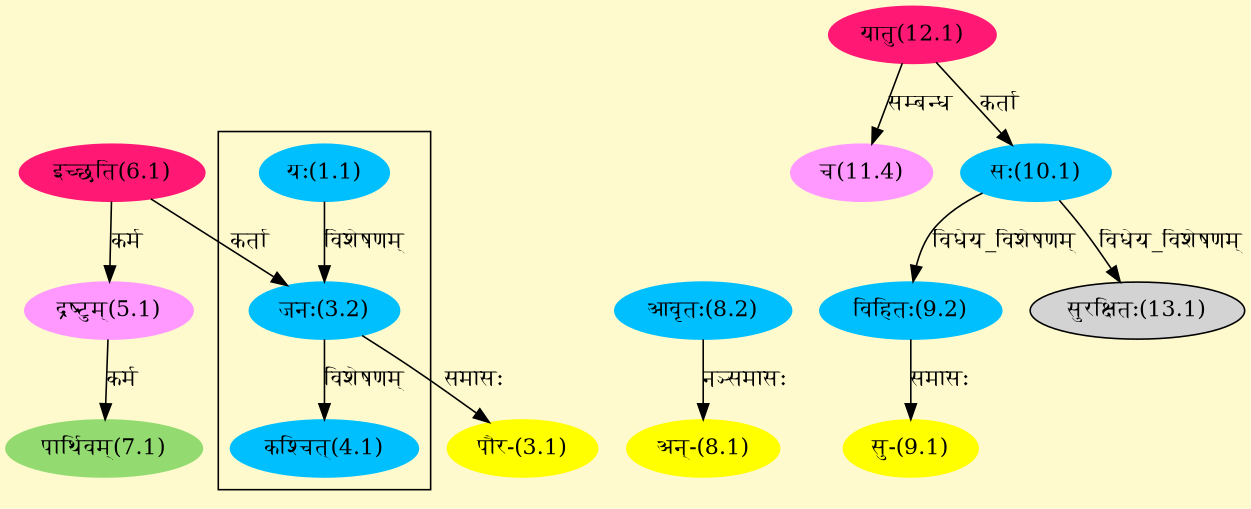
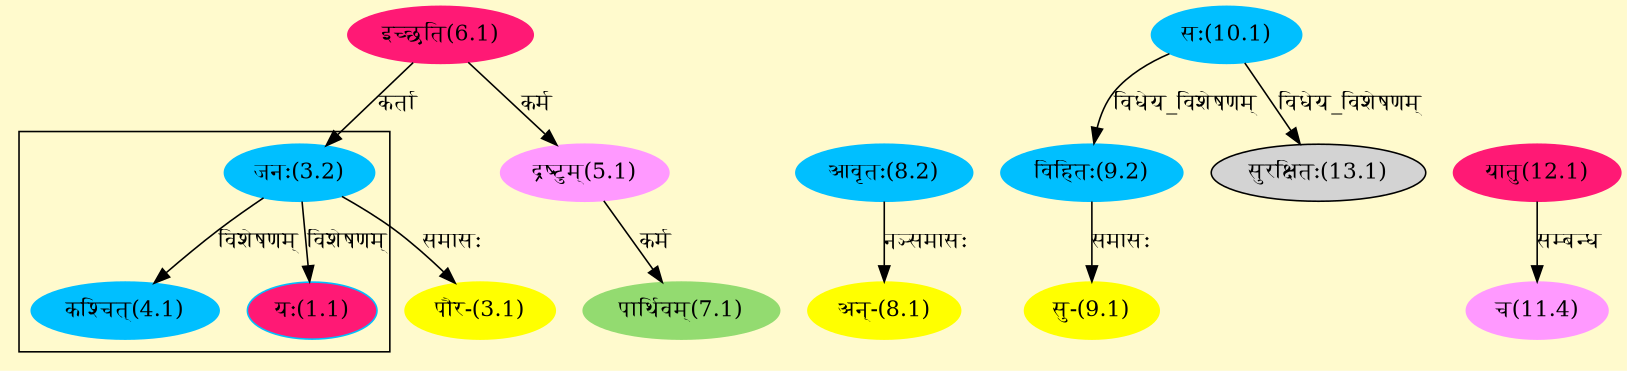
(969, 98) -> none
(324, 173) -> (312, 311)
(324, 234) -> (305, 234)
